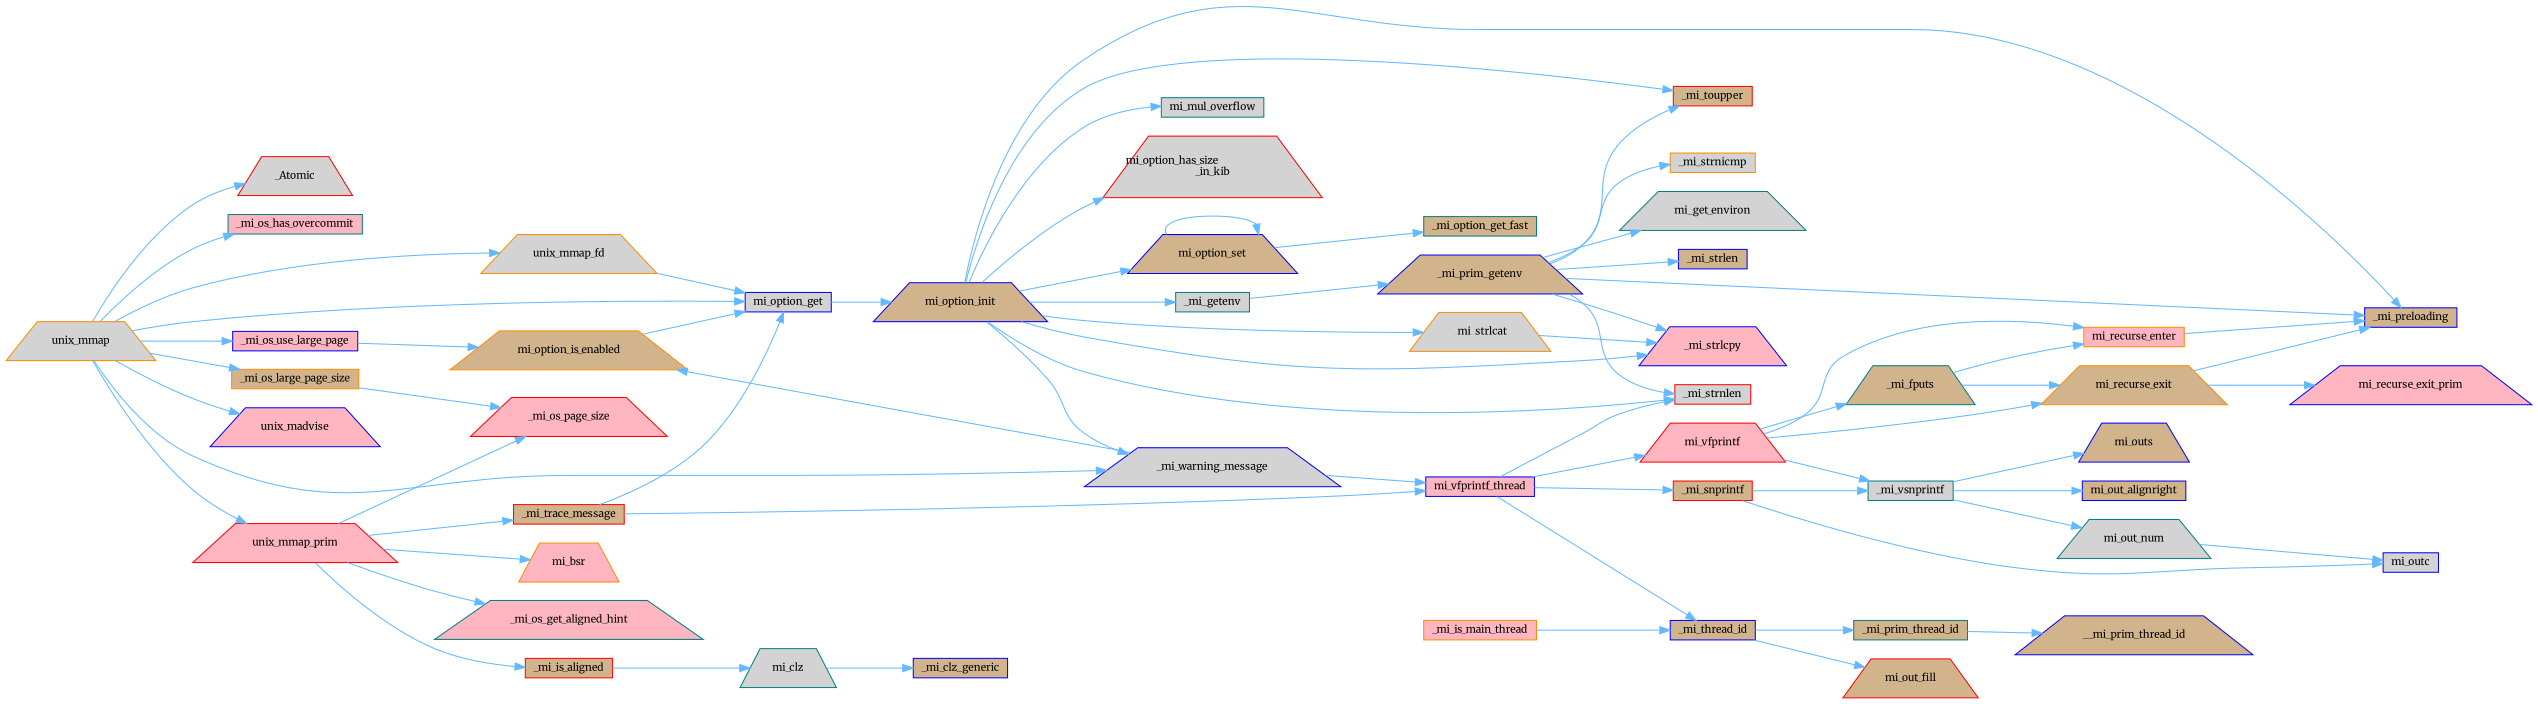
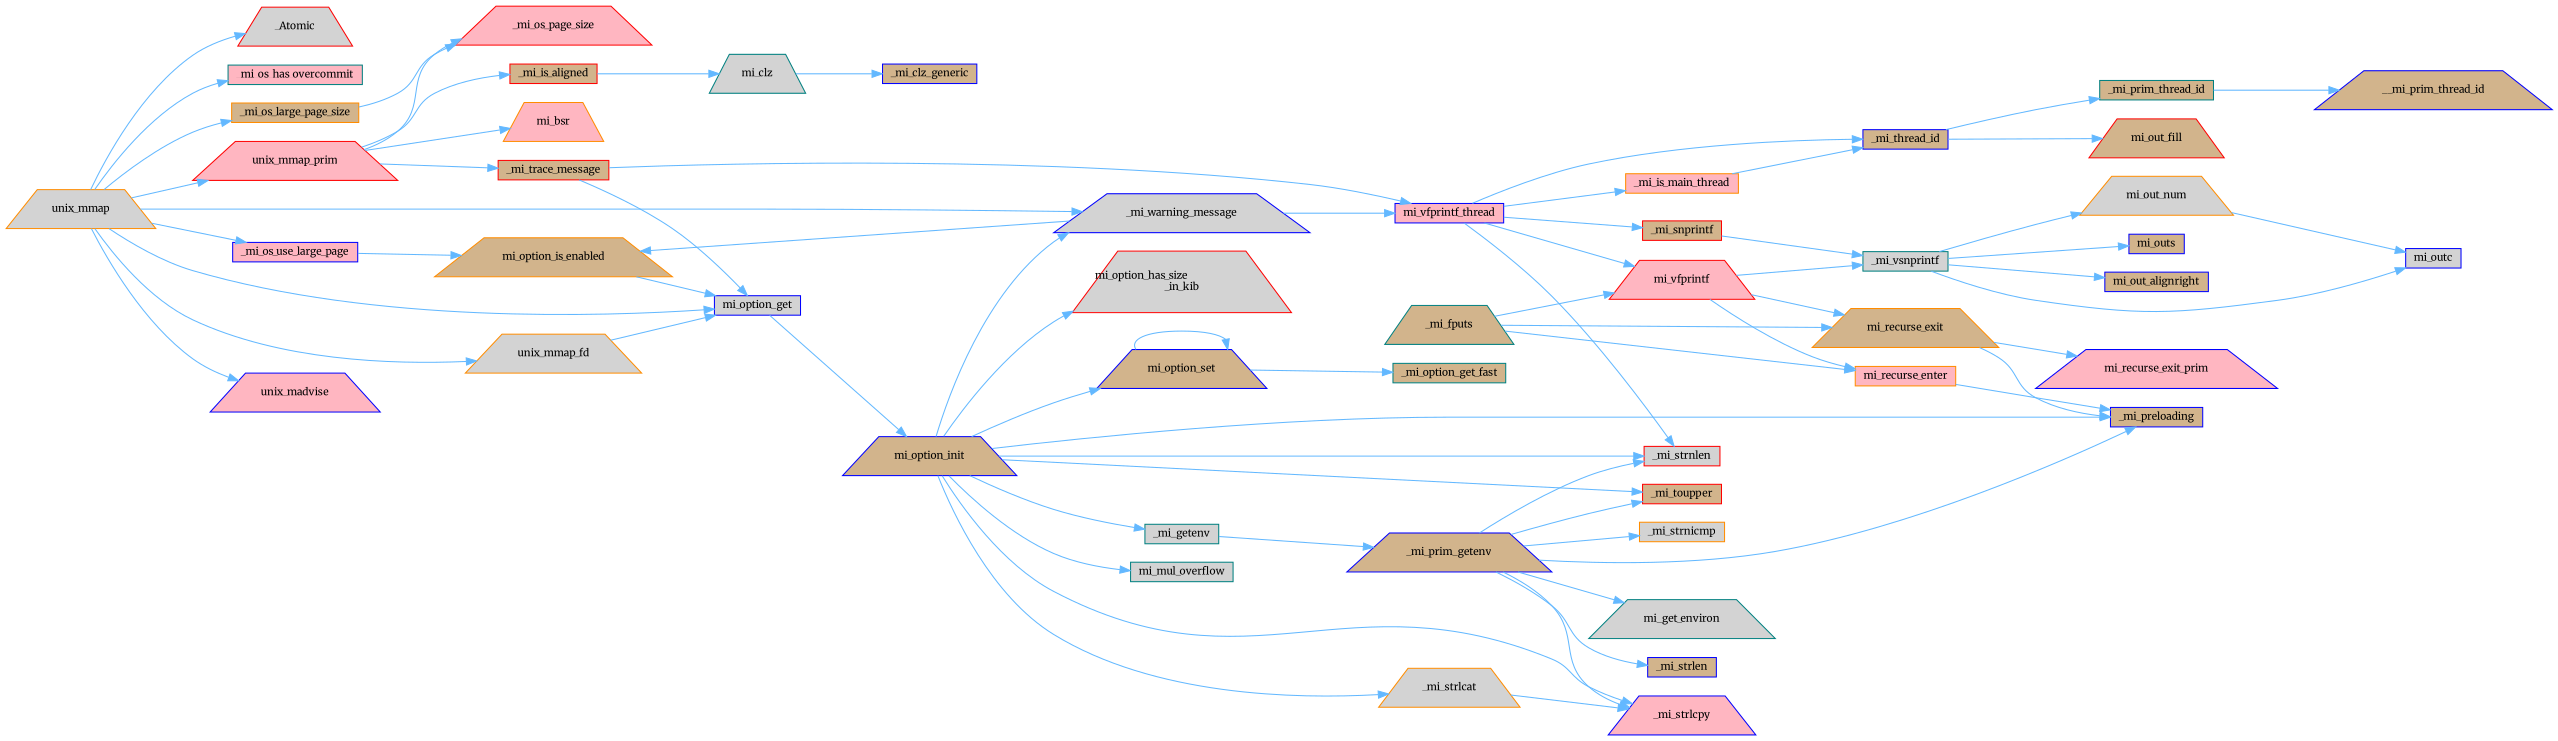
none -> (1560, 199)
(1817, 412) -> (1549, 306)
(2134, 443) -> (2157, 244)
(2134, 539) -> (2157, 196)
(2053, 572) -> (2163, 311)
(569, 620) -> none
